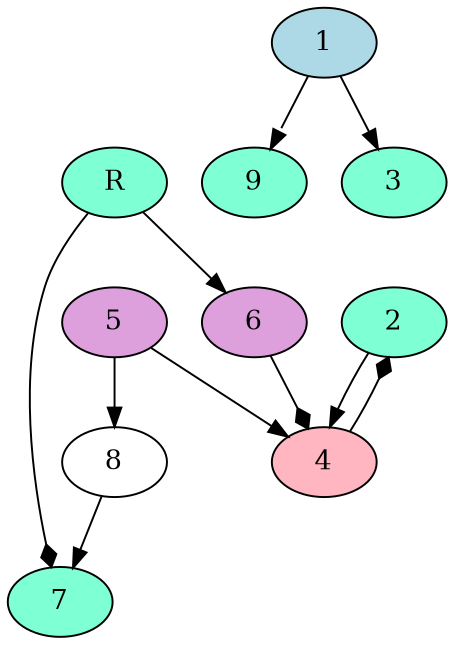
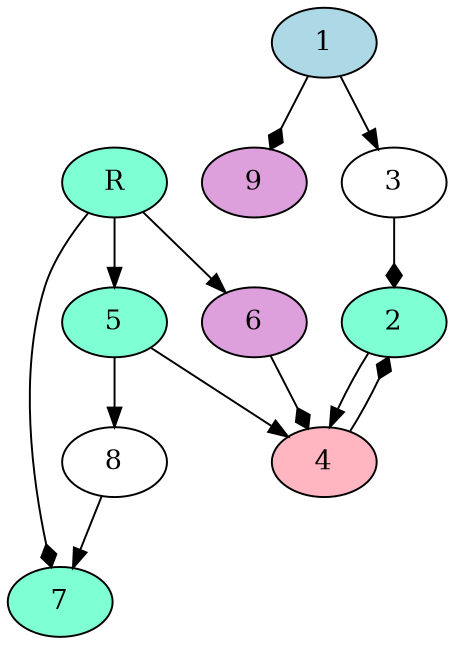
(295, 102) -> (295, 102)
(254, 183) -> (254, 183)
(394, 183) -> (394, 183)
none -> (394, 241)
none -> (115, 243)
(115, 322) -> (115, 322)
